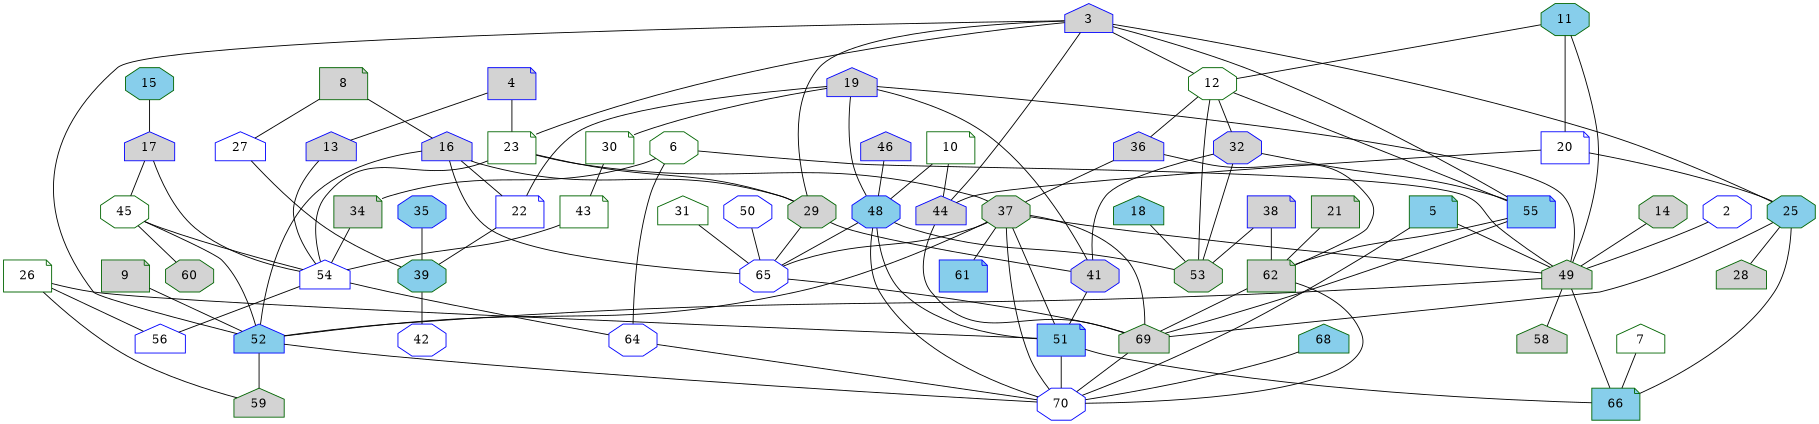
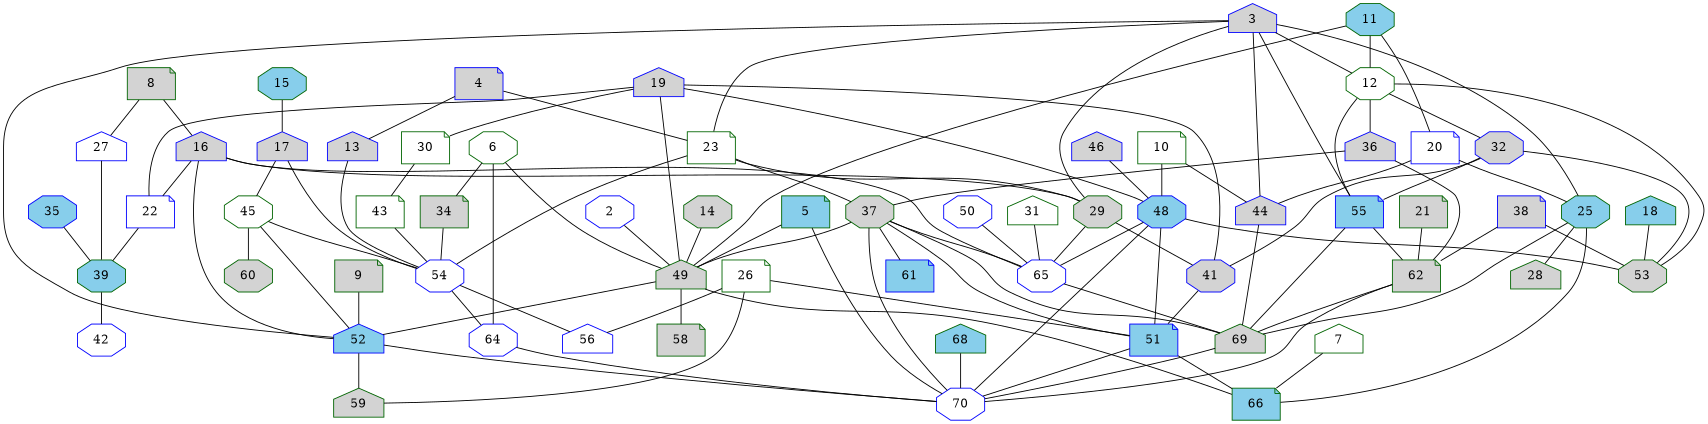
(325, 276) -> (440, 276)
(767, 298) -> none
(1542, 340) -> (681, 340)
